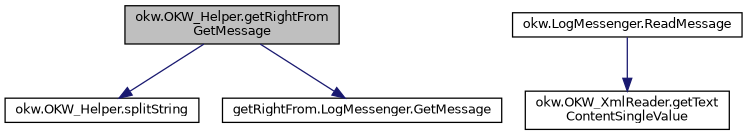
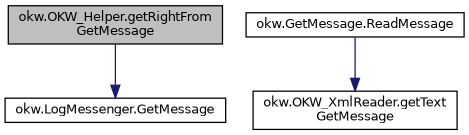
(627, 25) -> (355, 25)
(102, 110) -> none
(362, 110) -> (115, 110)
(627, 110) -> (355, 110)
